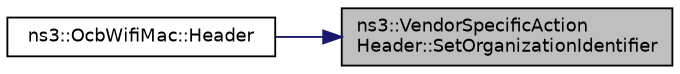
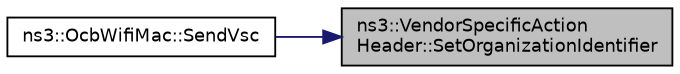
(141, 37) -> (141, 37)
